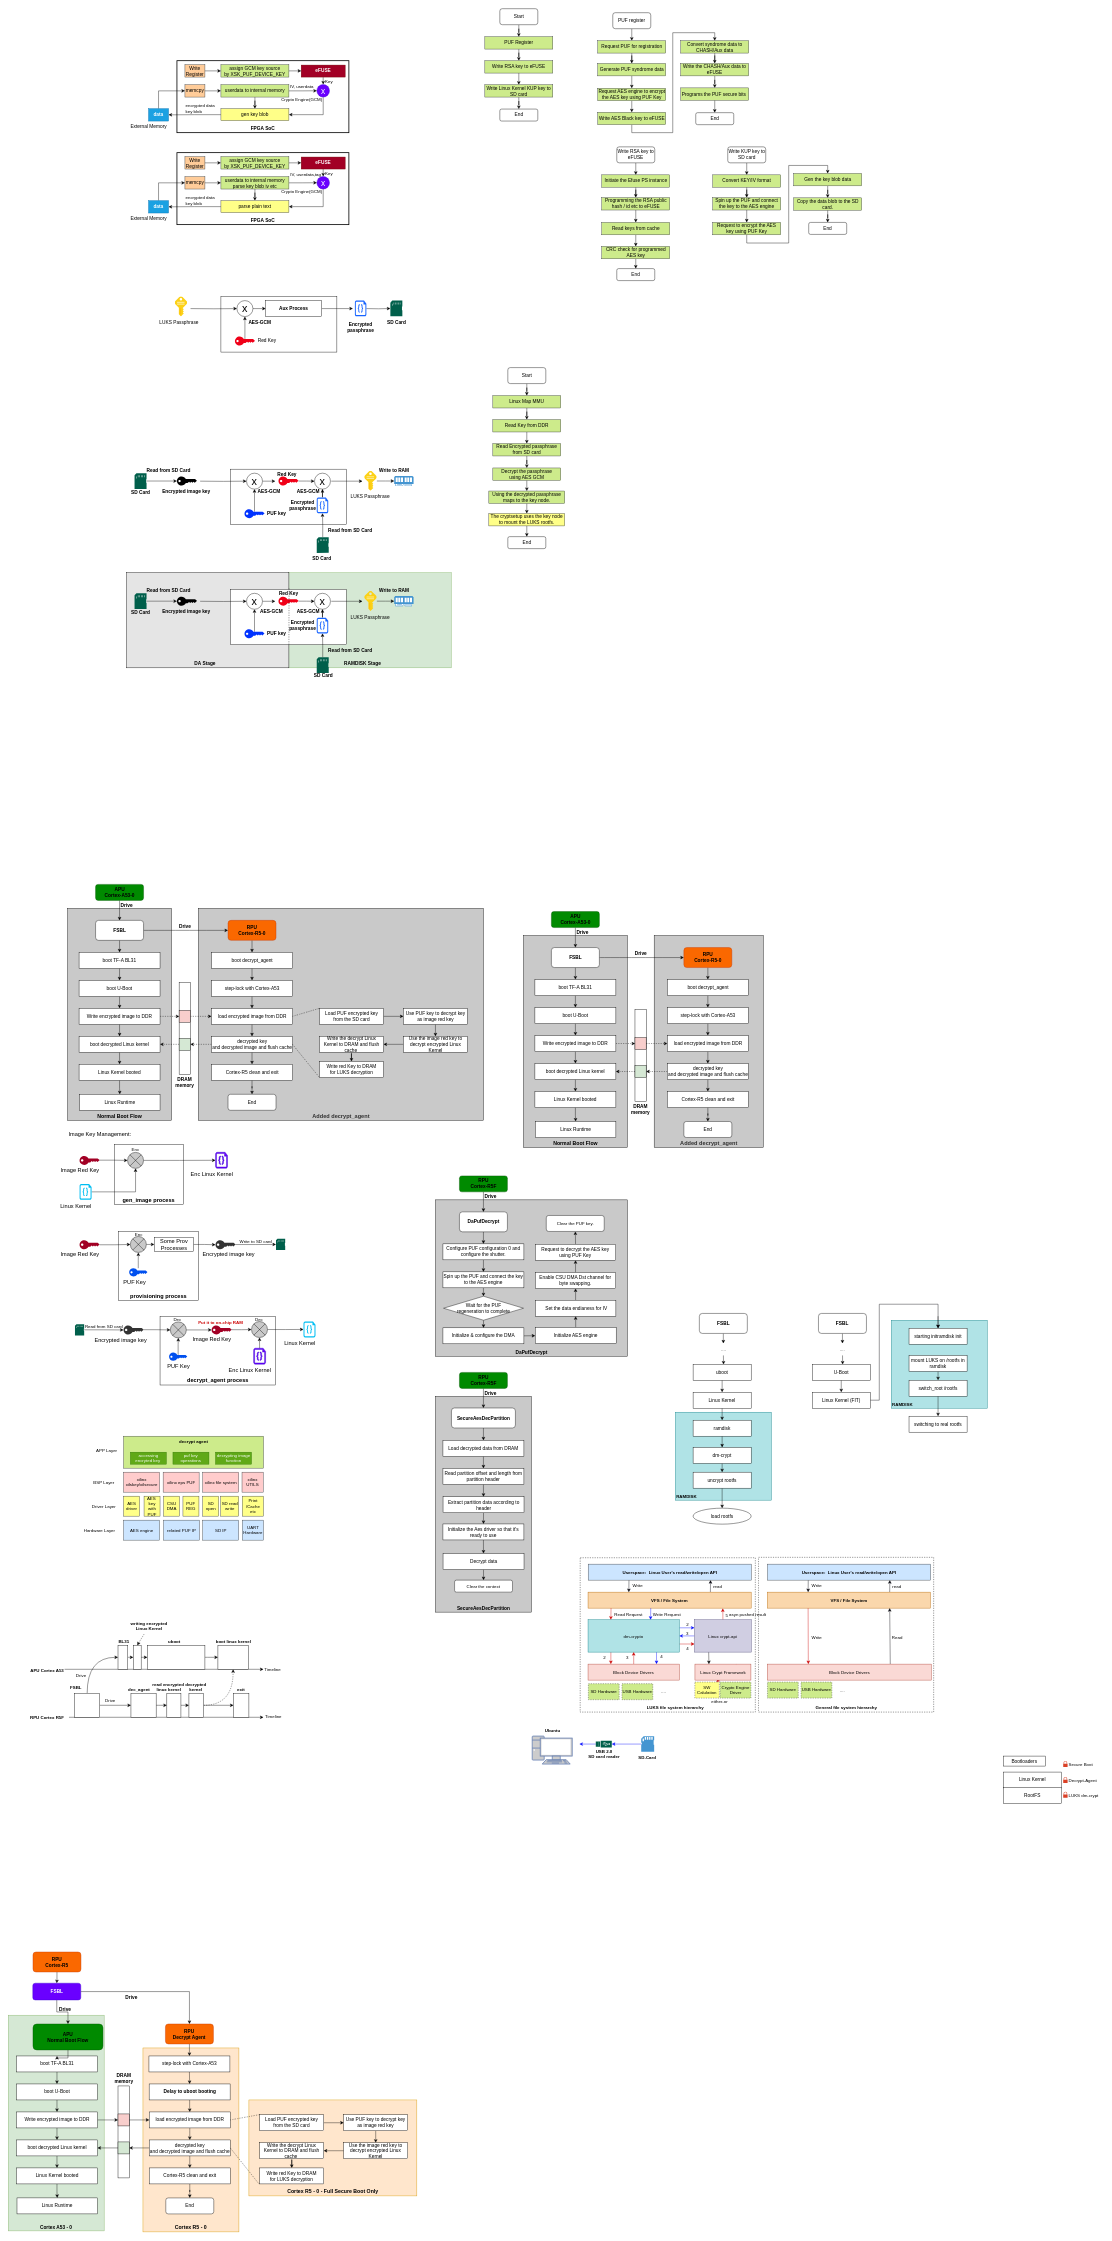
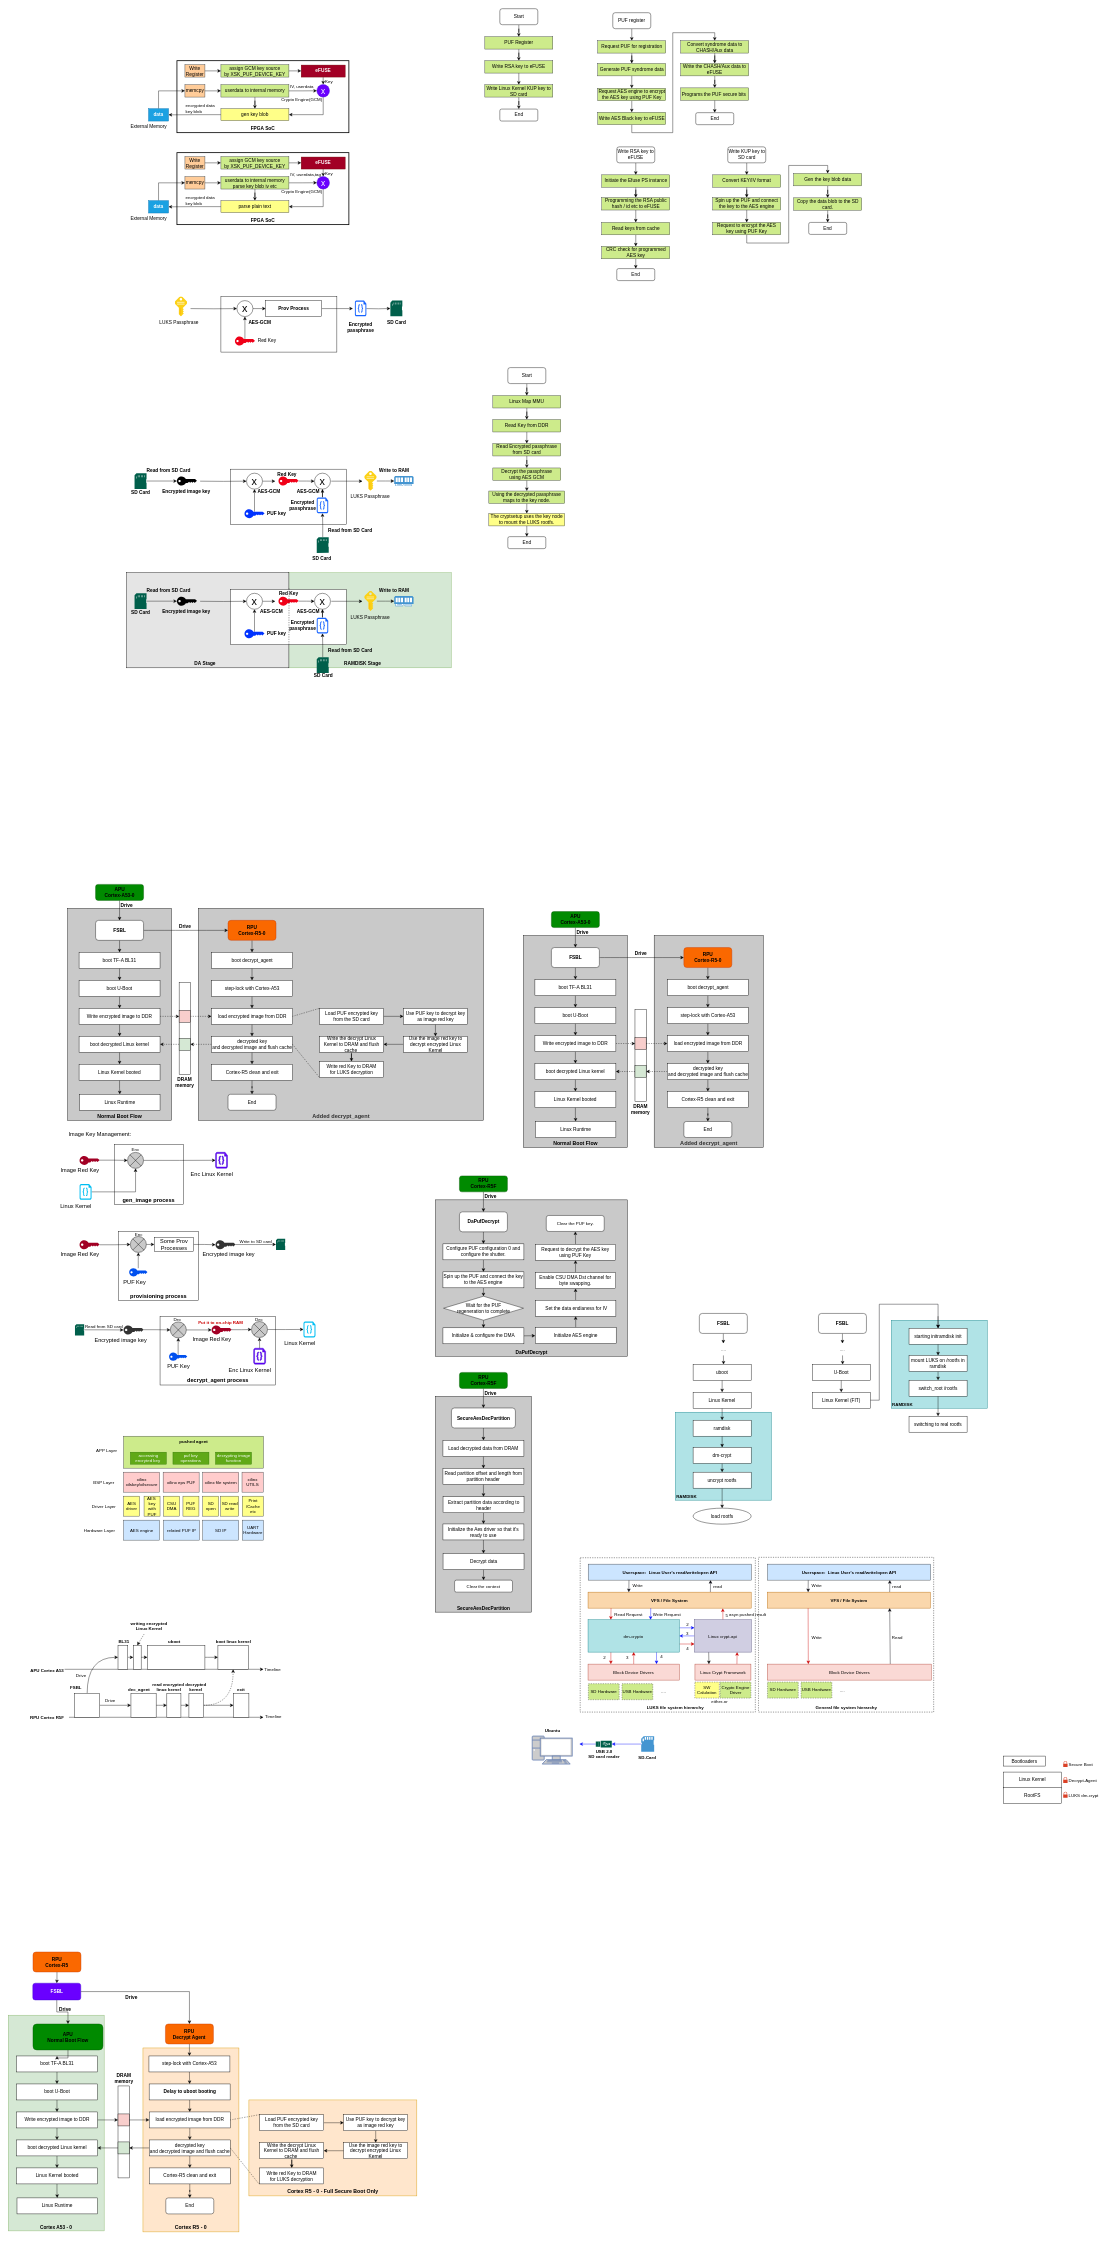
(294, 308) -> (294, 308)
none -> (938, 1351)
(194, 1442) -> (194, 1442)
(719, 1680) -> (737, 1656)
